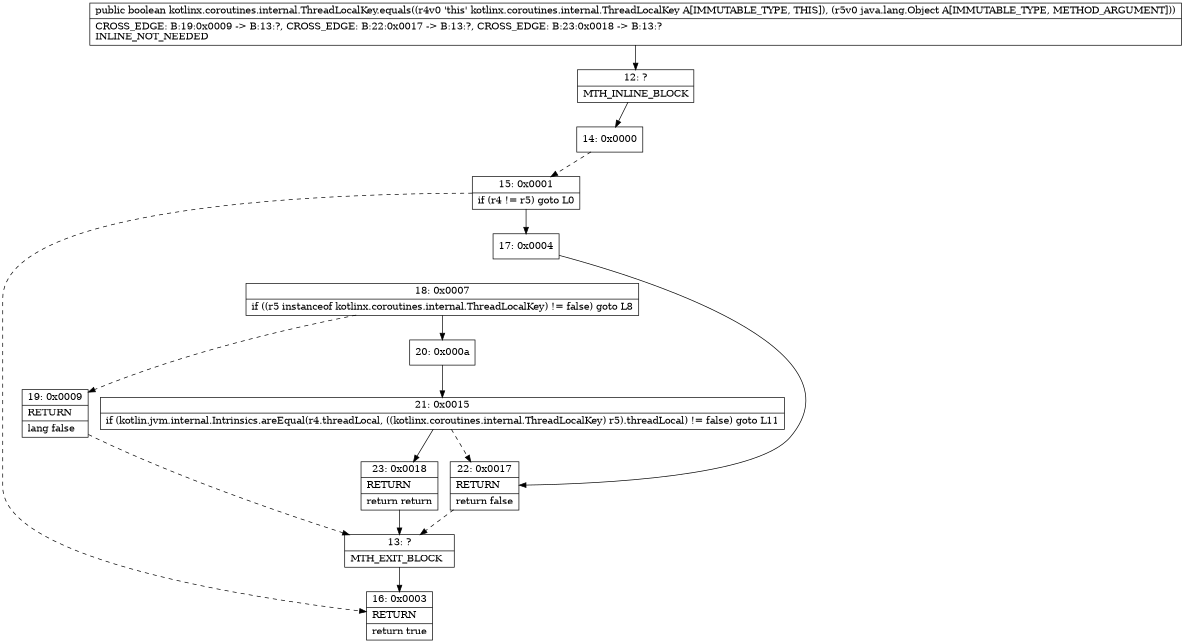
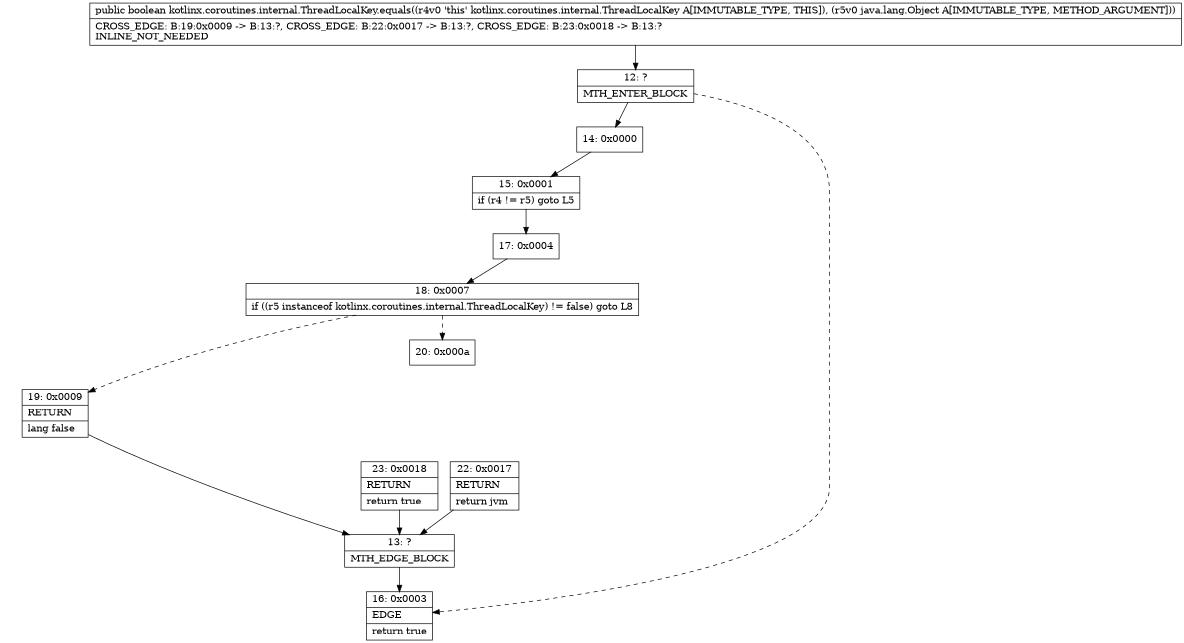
(636, 94) -> (635, 94)
(574, 163) -> (574, 163)
(526, 201) -> (526, 201)
(442, 324) -> (442, 324)
(3, 338) -> (830, 461)
(804, 407) -> (490, 269)
(442, 413) -> none
(214, 488) -> (214, 488)
(399, 502) -> (394, 502)
(485, 502) -> (482, 502)
(440, 520) -> (440, 520)
(396, 559) -> (399, 559)
(394, 615) -> (387, 615)
